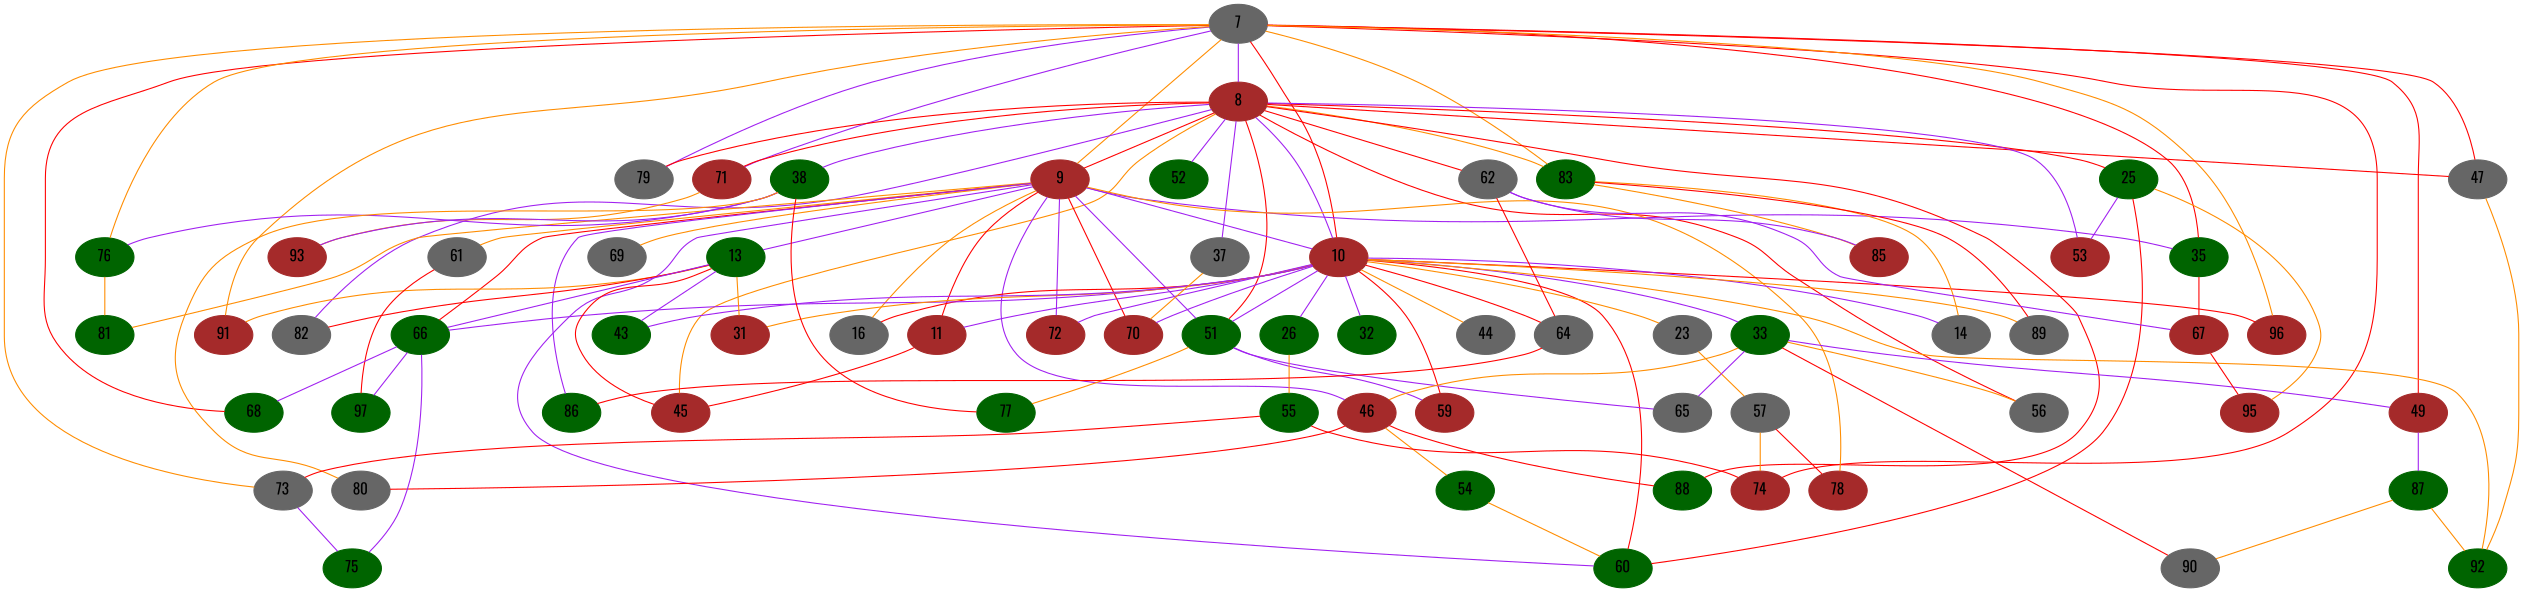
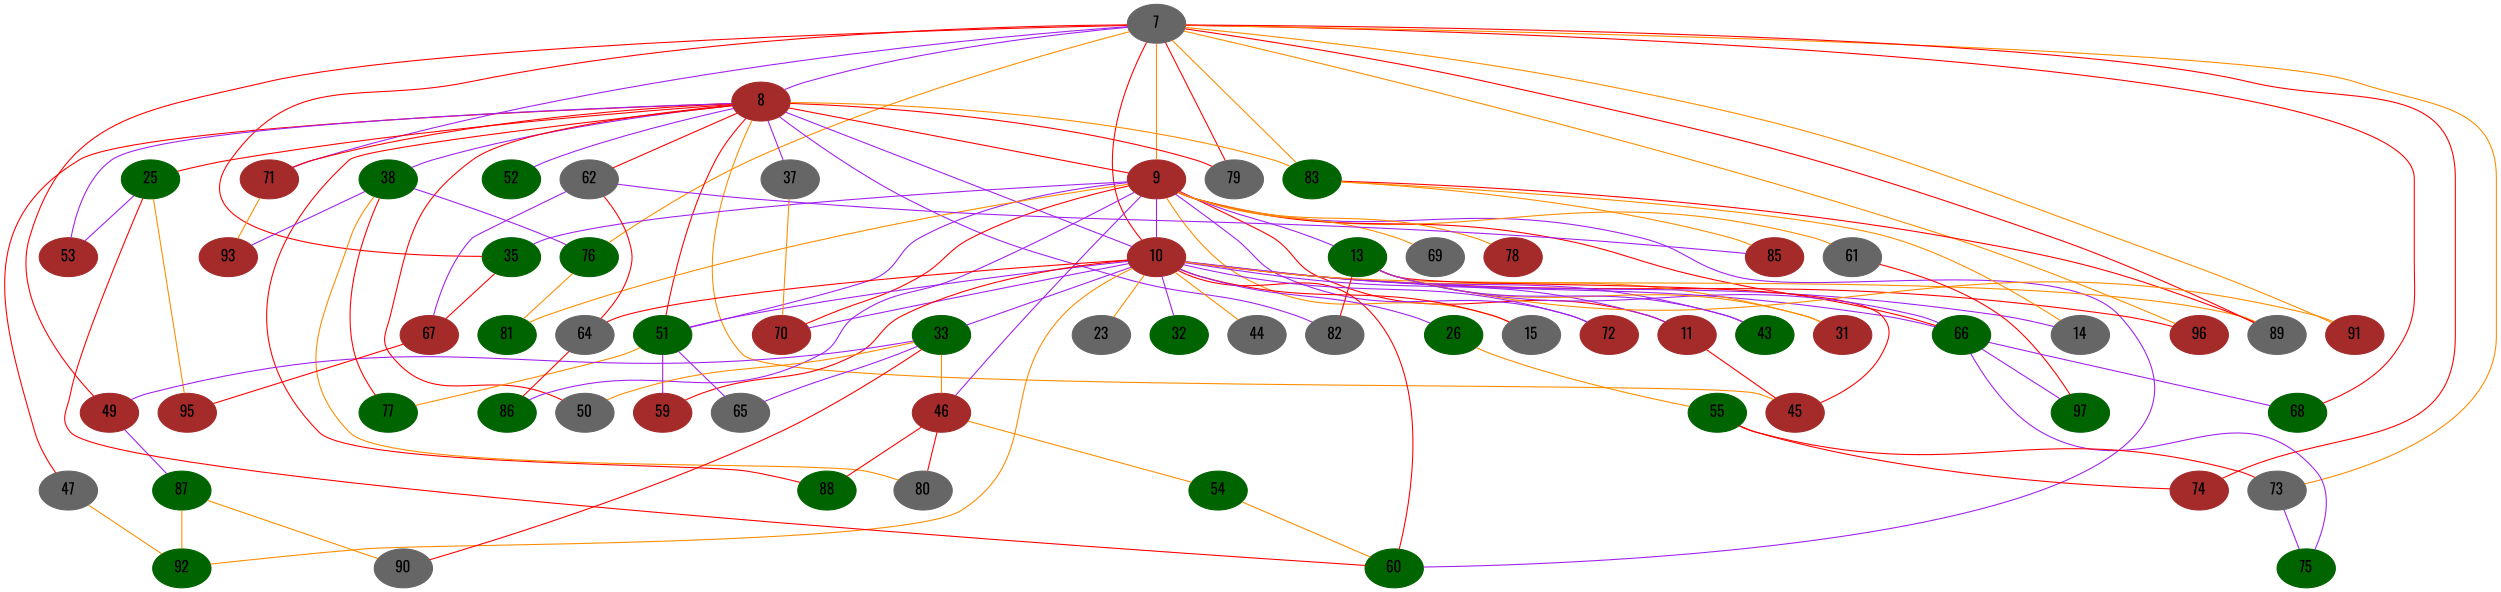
(1896, 42) -> (1730, 138)
(930, 68) -> (1195, 101)
(859, 335) -> (1531, 335)
(1760, 413) -> none
(2039, 413) -> (585, 413)
